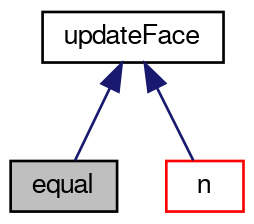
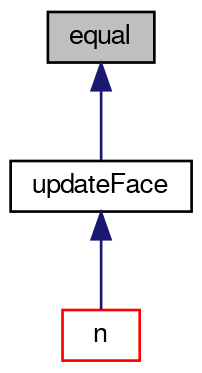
(93, 124) -> (101, 126)
